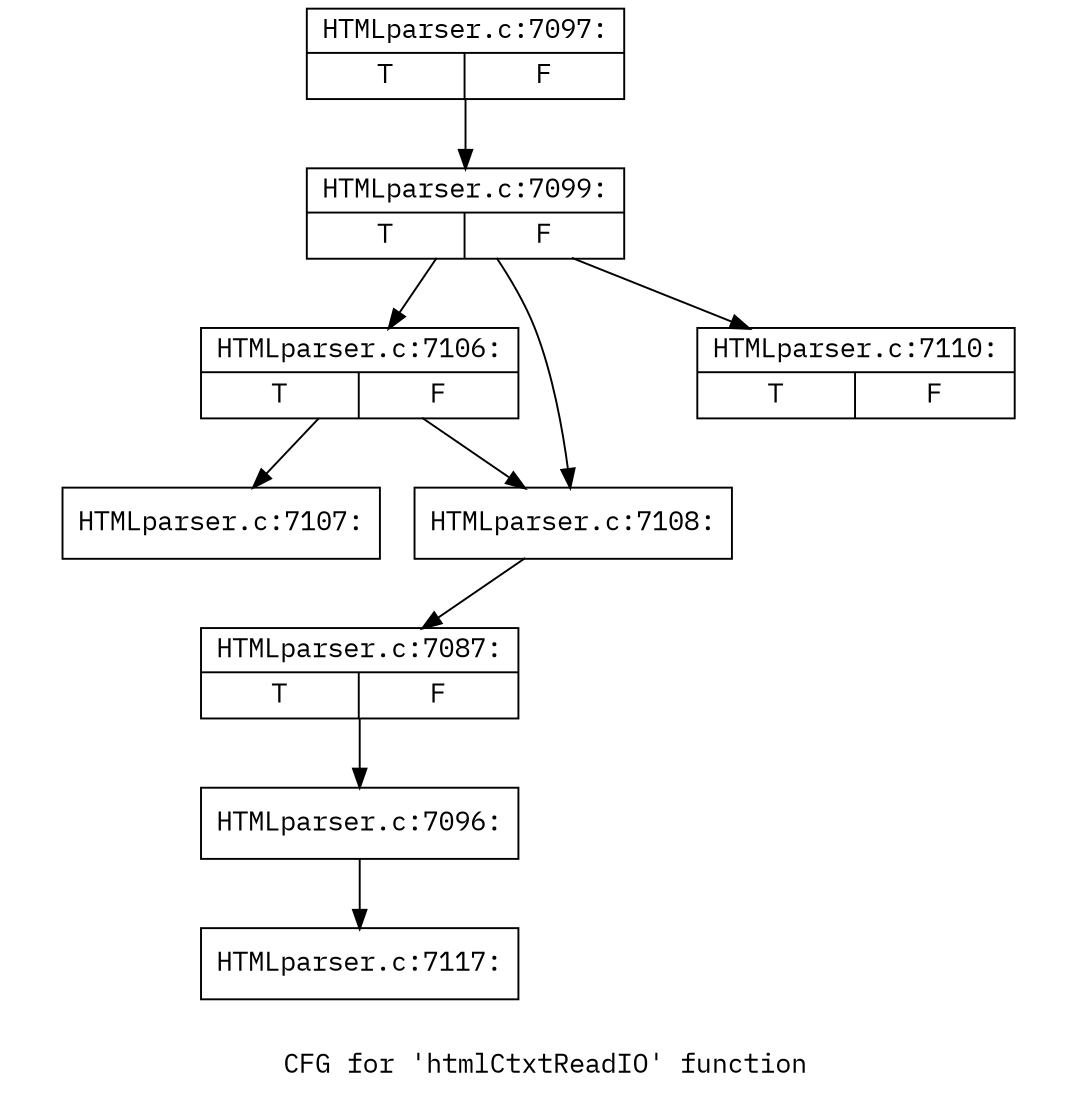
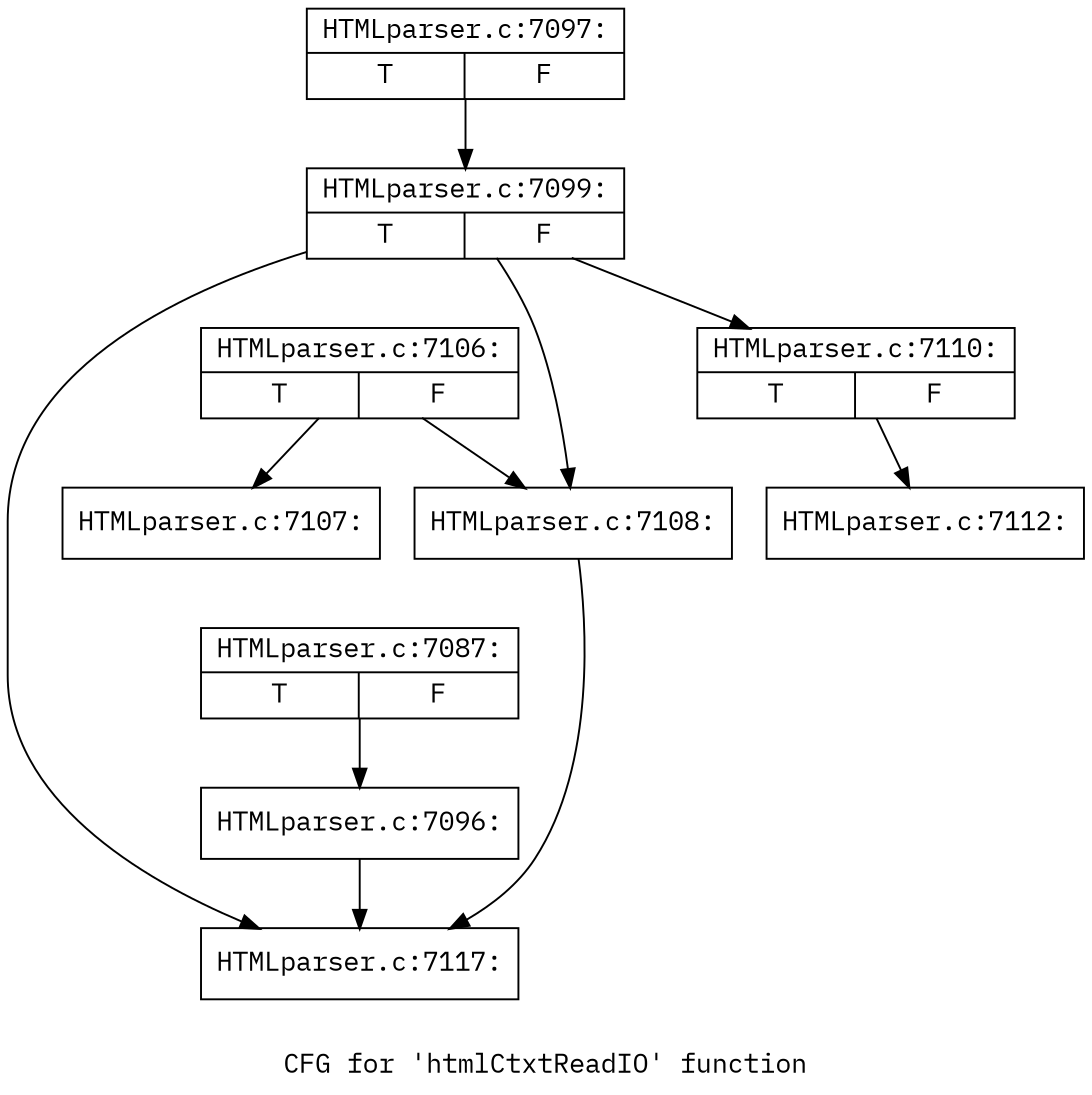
(418, 285) -> (8, 563)
none -> (925, 523)
(482, 588) -> (574, 758)
